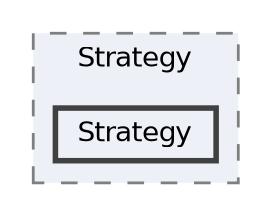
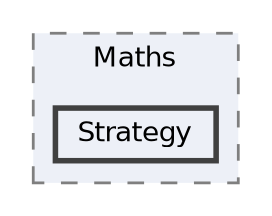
(136, 60) -> (136, 60)
